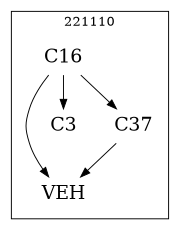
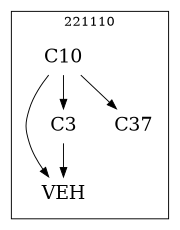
(63, 58) -> (63, 58)
(102, 157) -> (63, 155)
